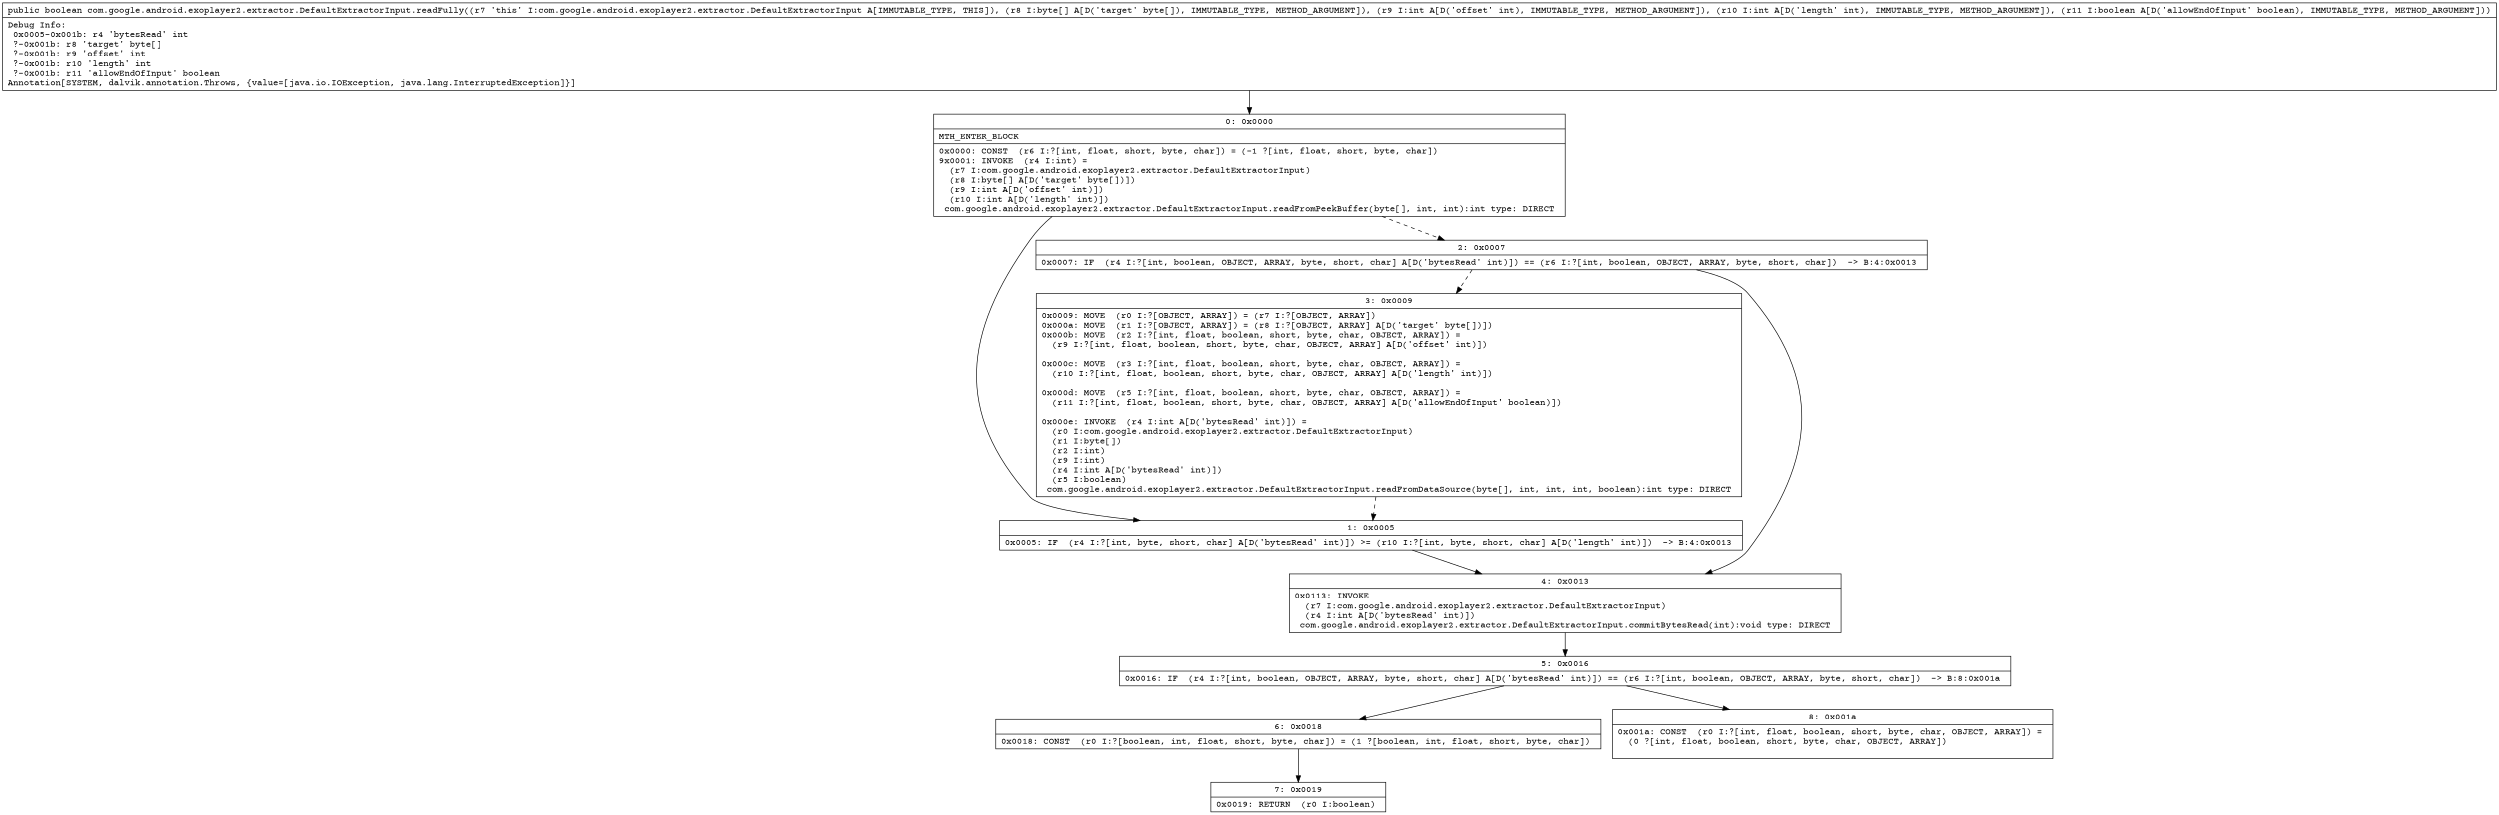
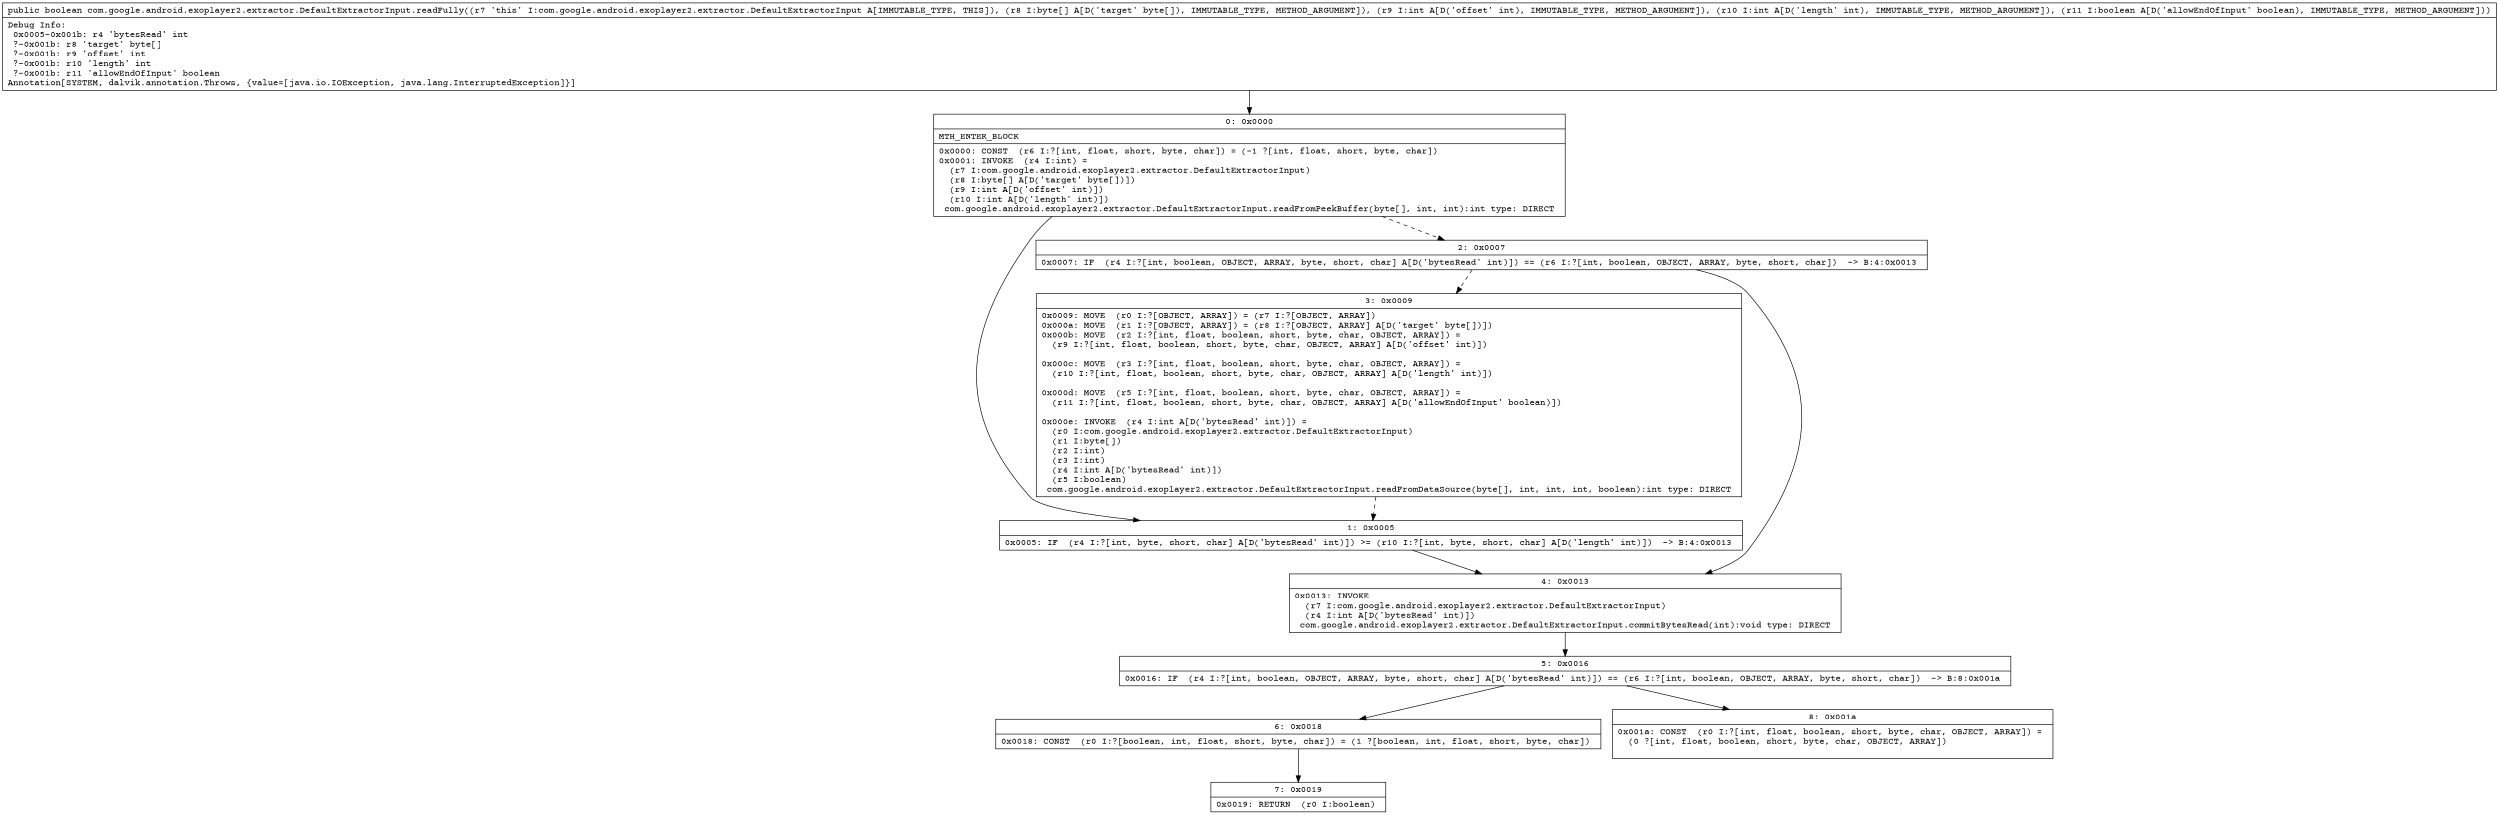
(1016, 160) -> (1016, 160)
(1074, 460) -> (1074, 460)
(1337, 596) -> (1337, 596)
